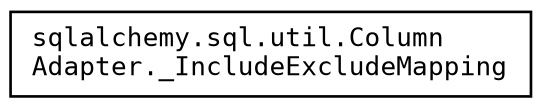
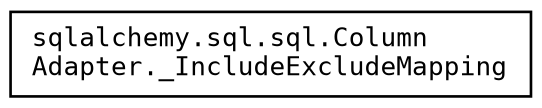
(271, 54) -> (271, 54)
